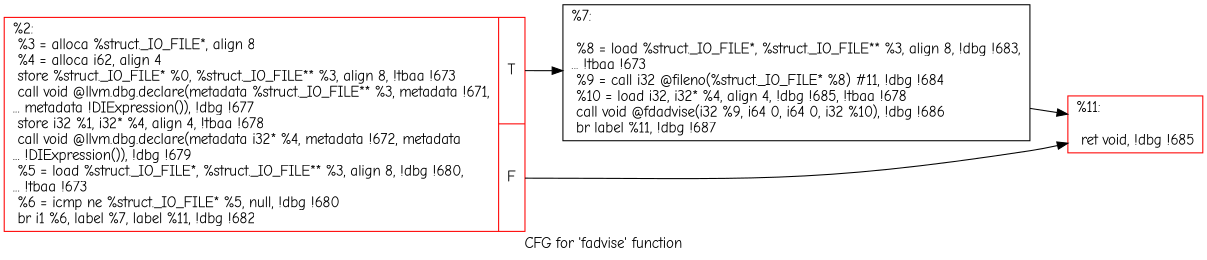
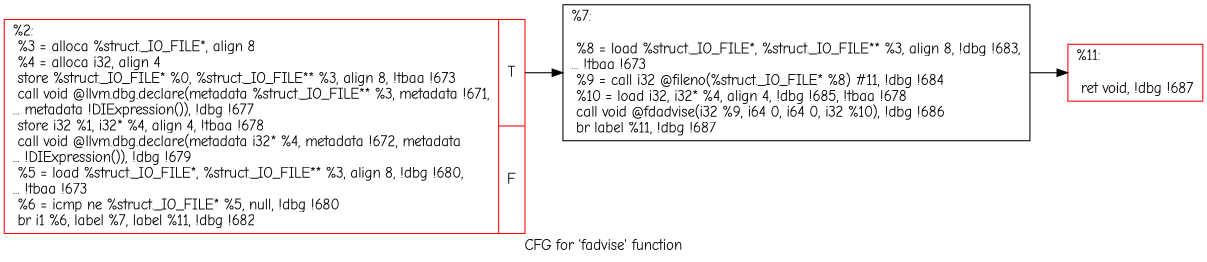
(87, 61) -> (87, 63)
(1135, 140) -> (1135, 89)
(792, 176) -> none
